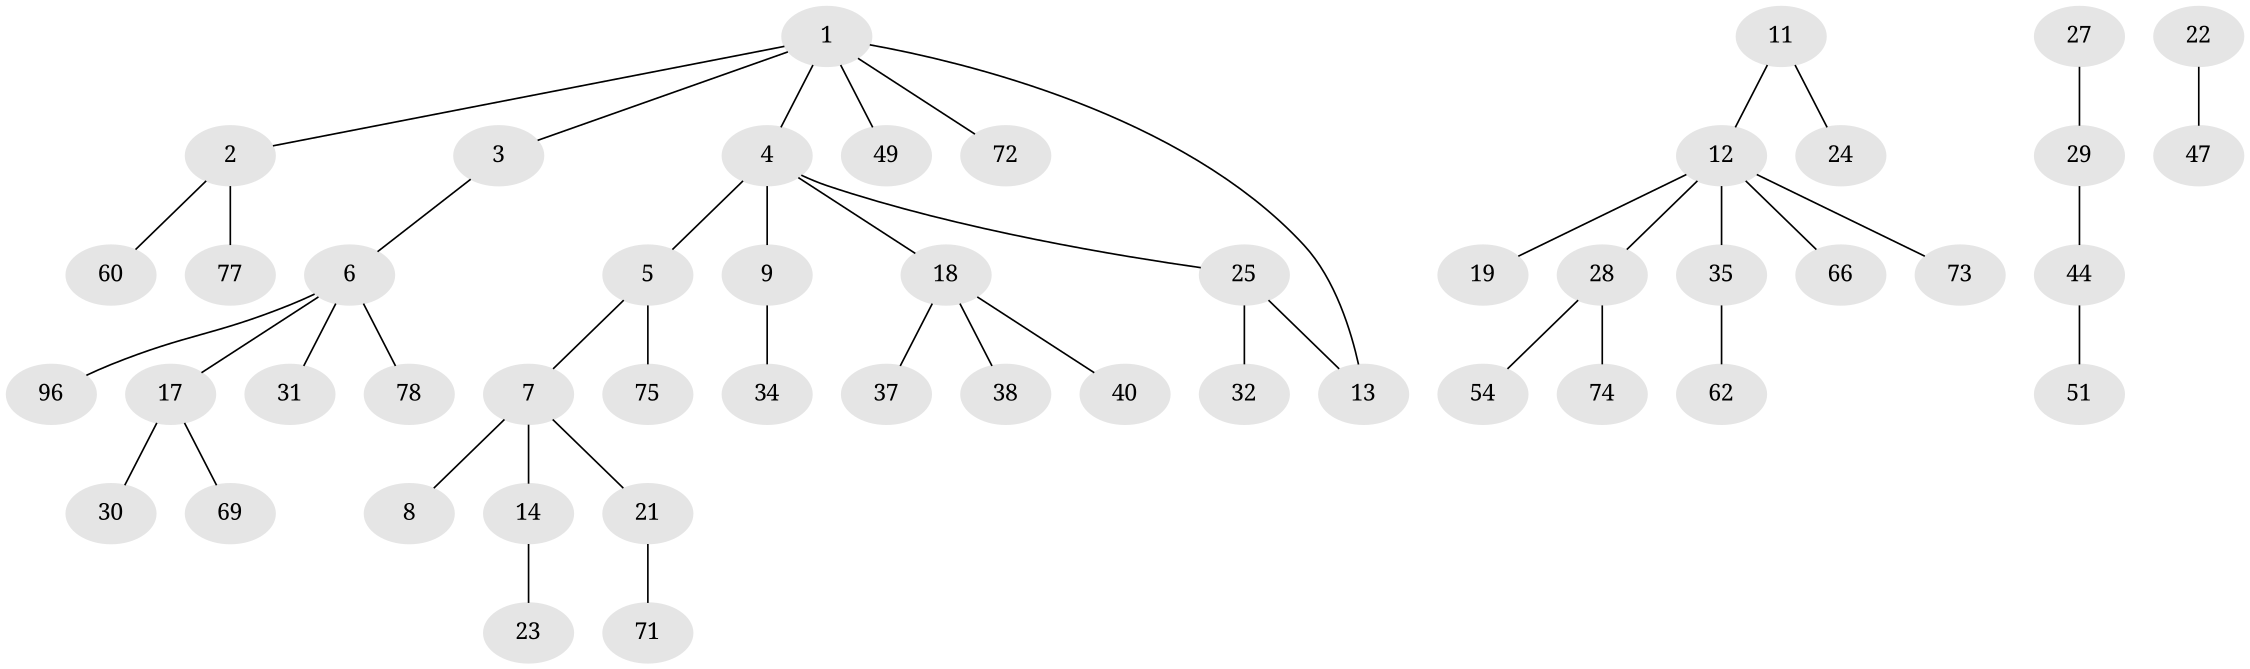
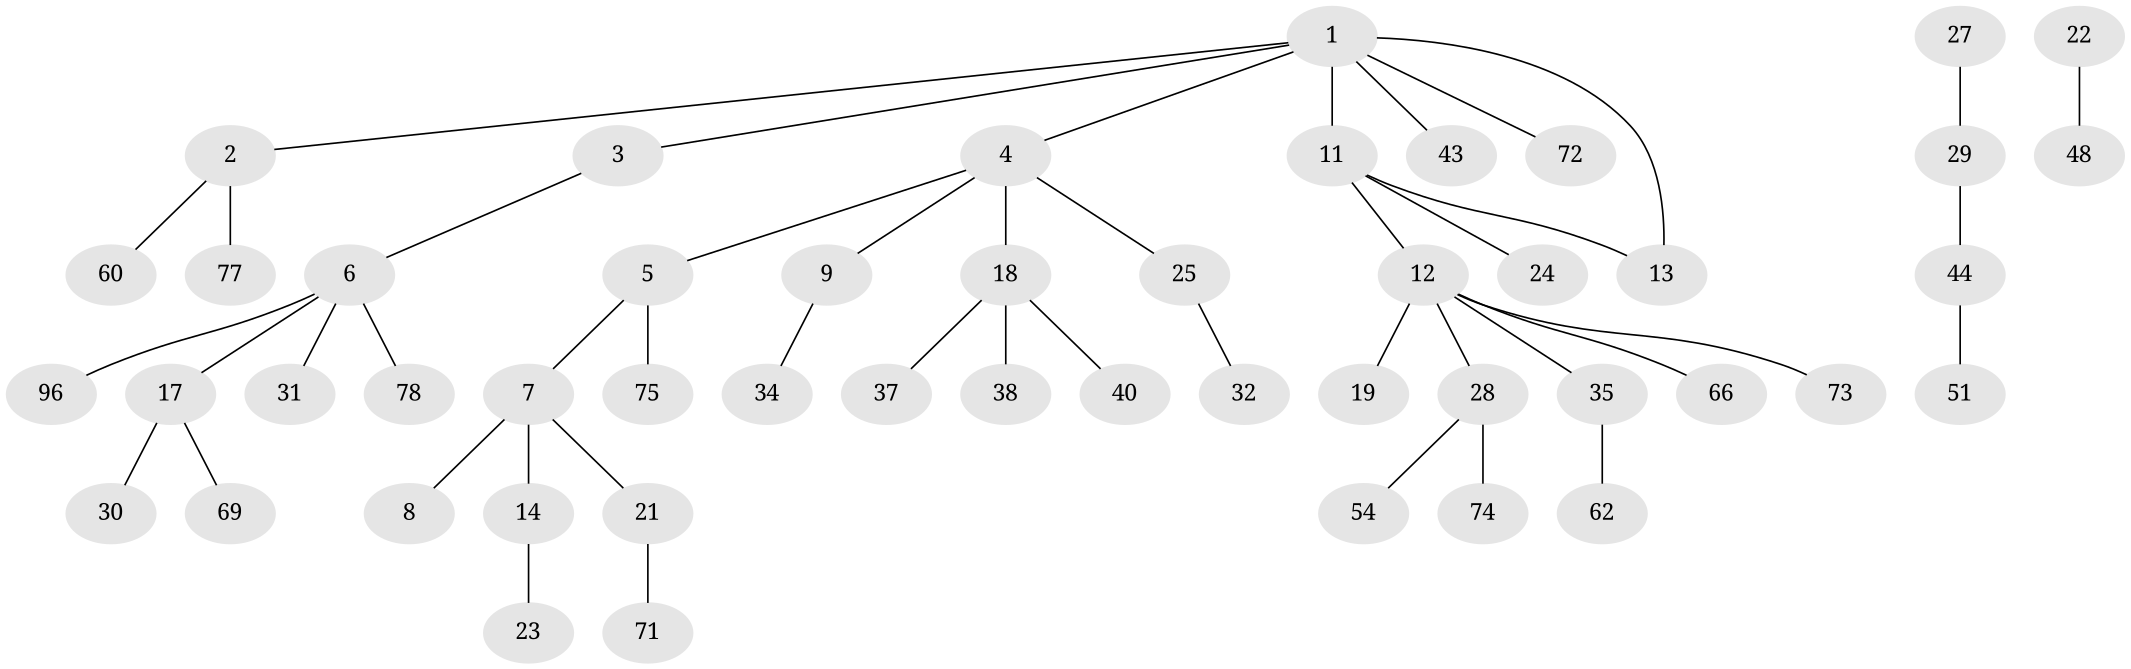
none -> (1332, 96)
(886, 156) -> (1451, 156)
(2199, 156) -> (2079, 156)
(1304, 335) -> (1497, 215)
